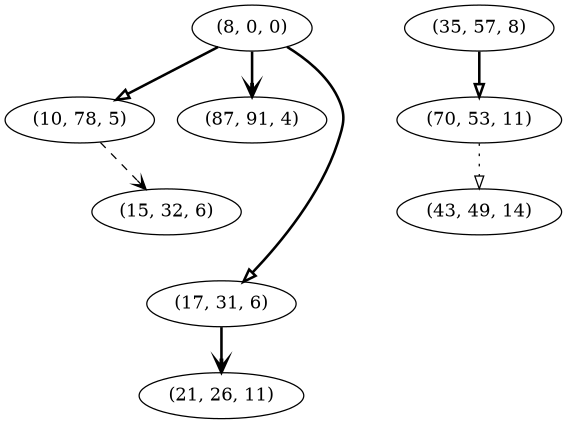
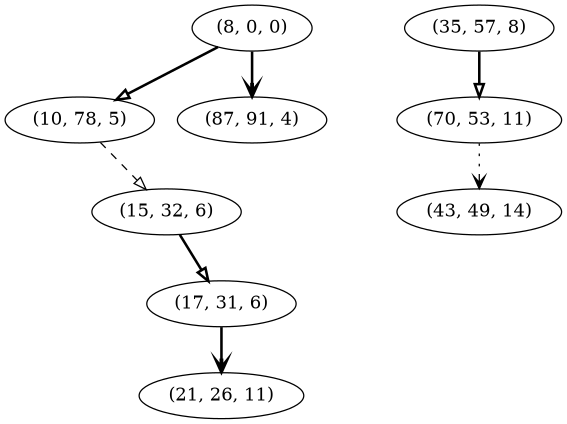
(331, 160) -> (191, 252)
(479, 160) -> (479, 160)
(119, 161) -> (119, 161)
